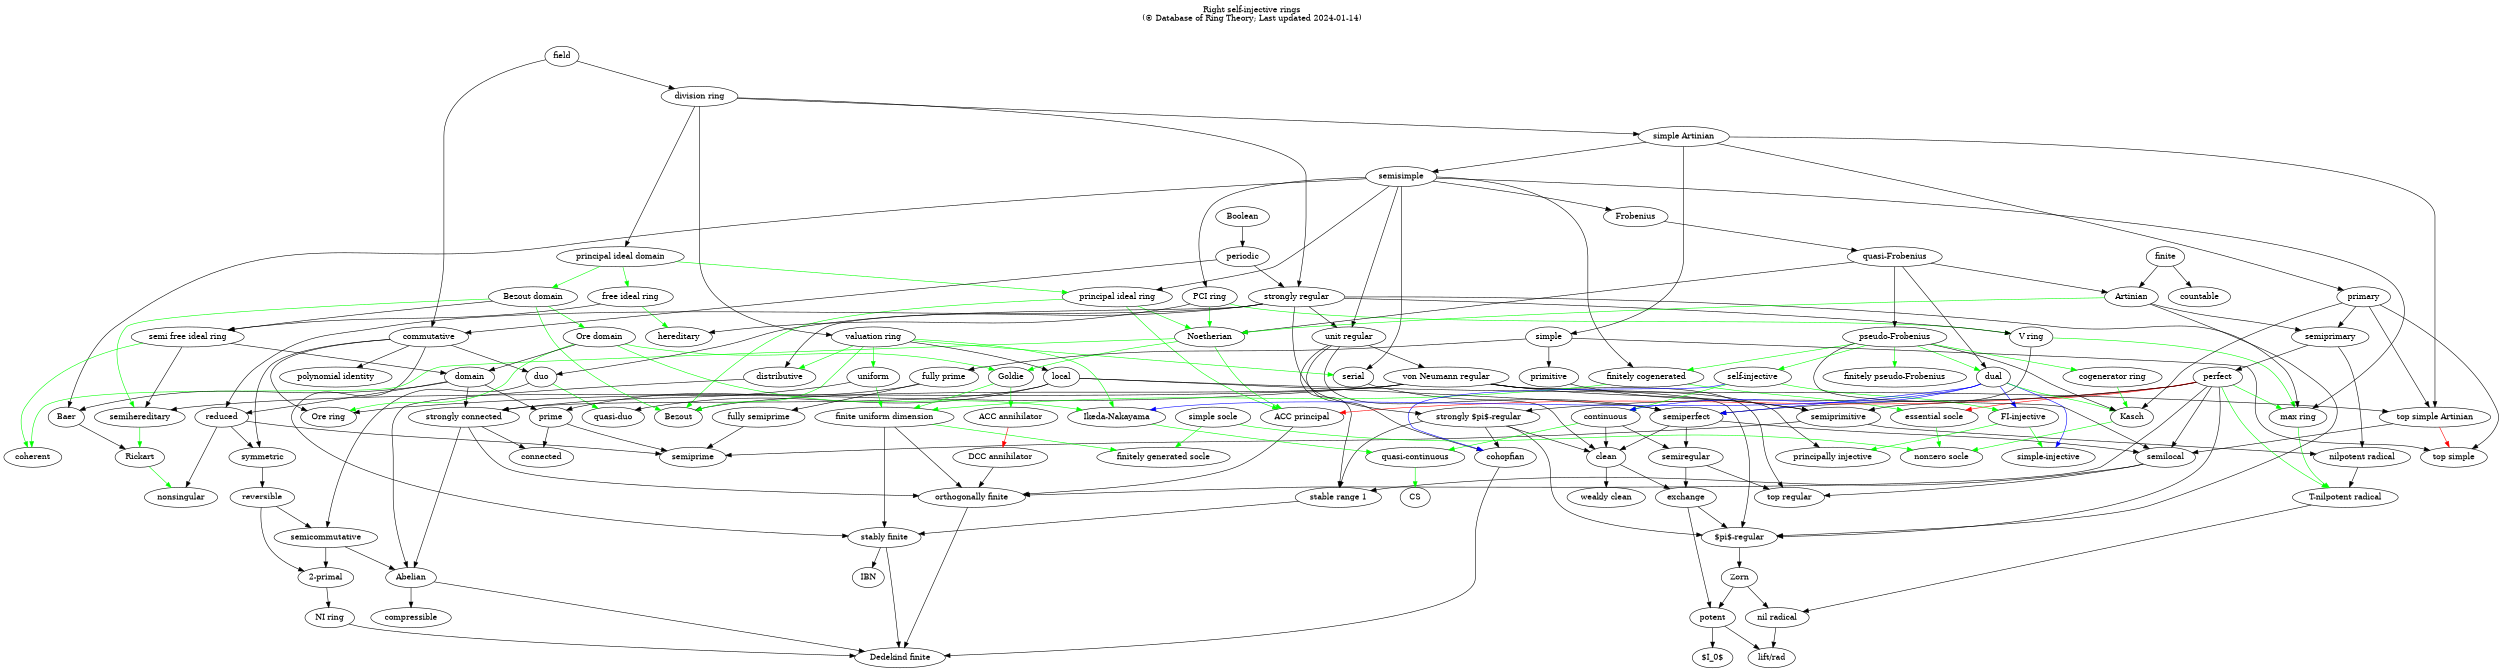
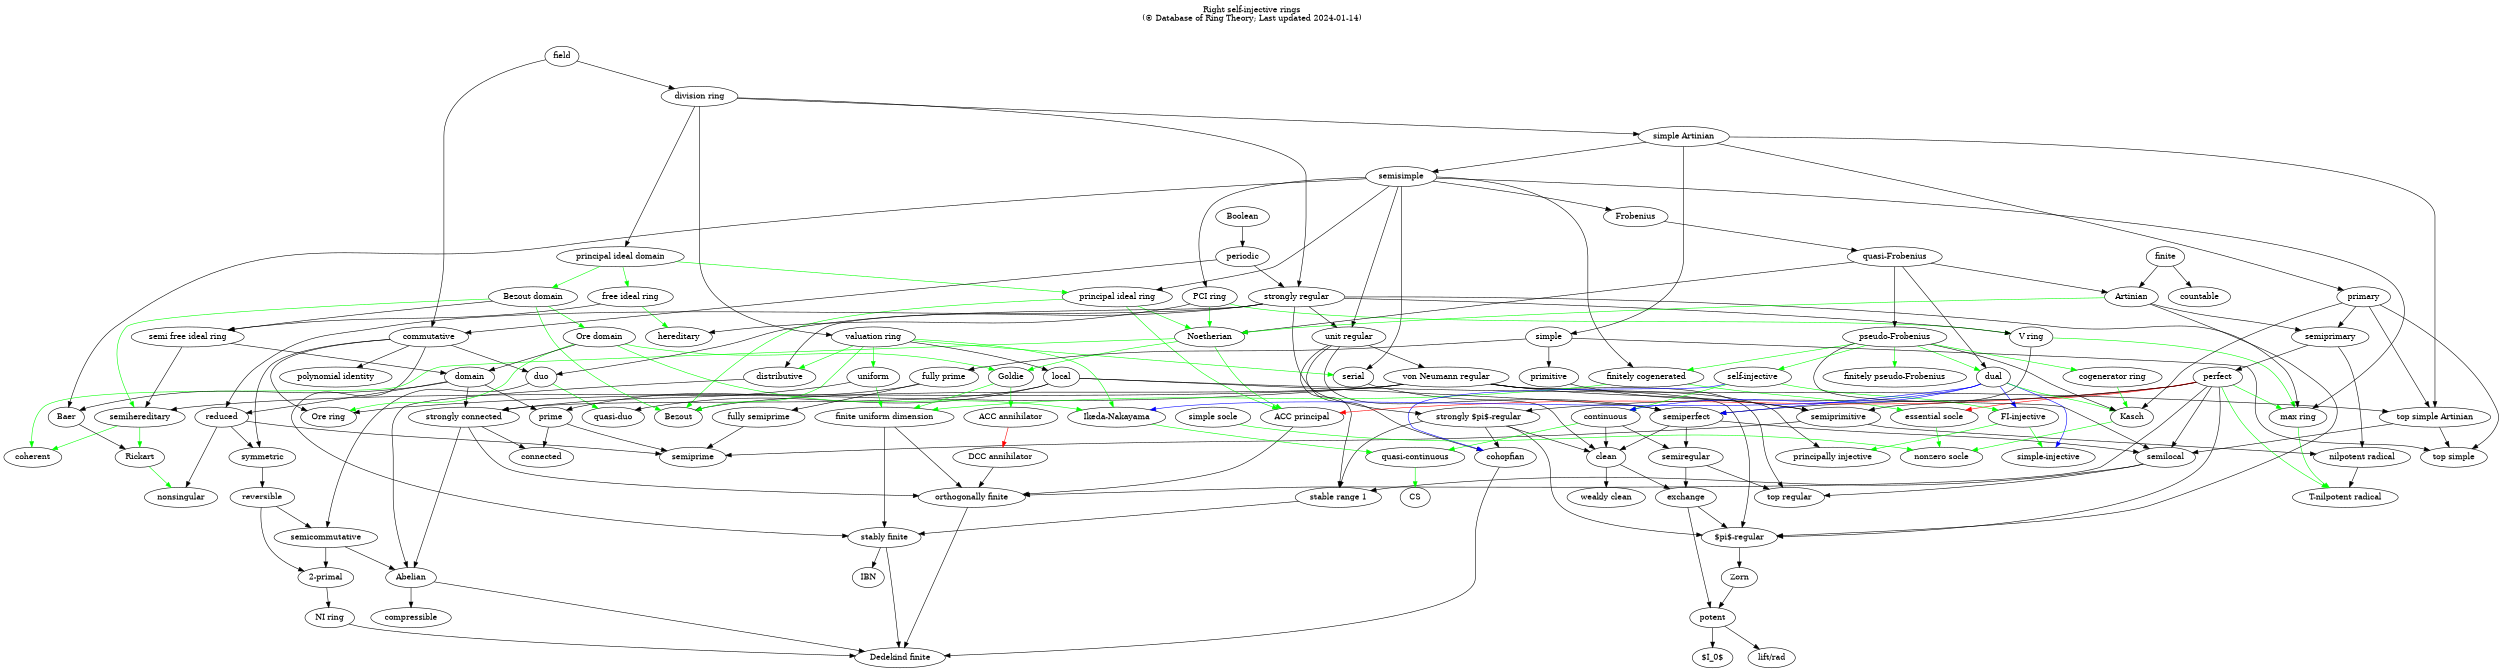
(62, 373) -> (87, 437)
(2443, 435) -> (2443, 435)
(1163, 457) -> none
(1777, 618) -> none
